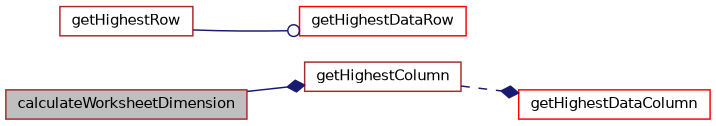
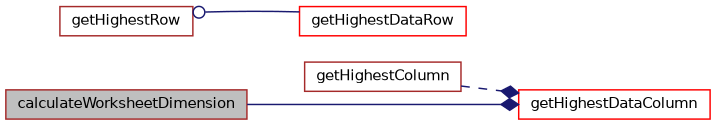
(240, 31) -> (252, 11)
(267, 89) -> (374, 104)
